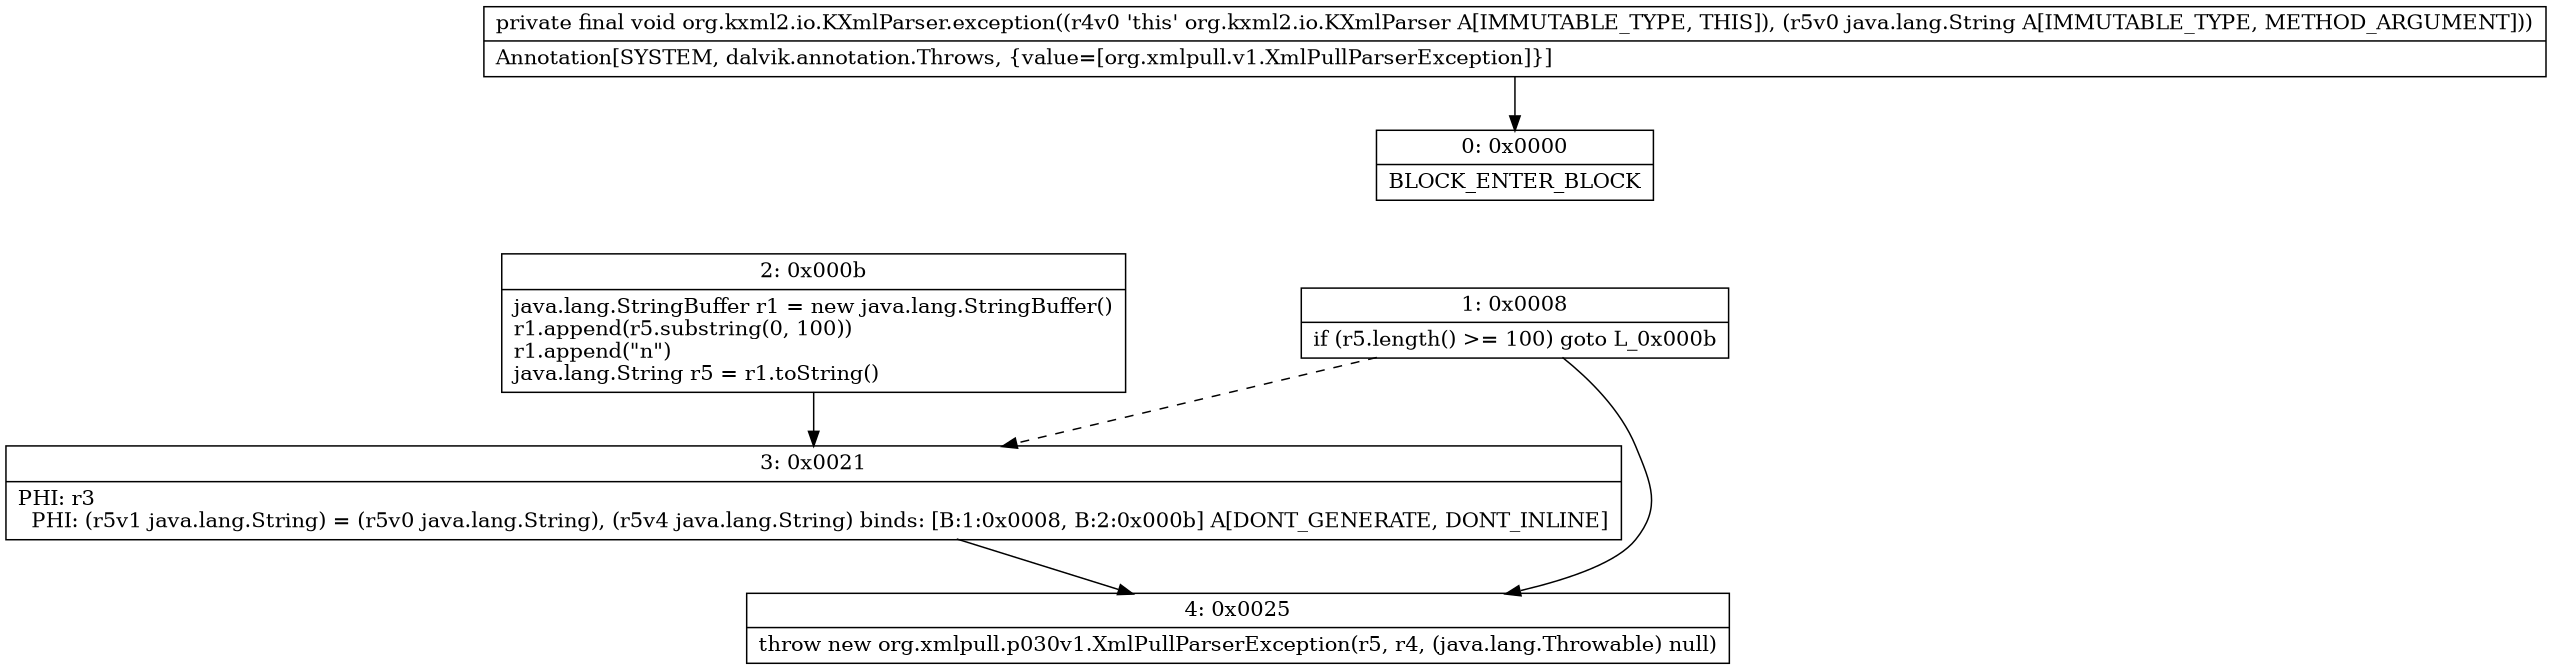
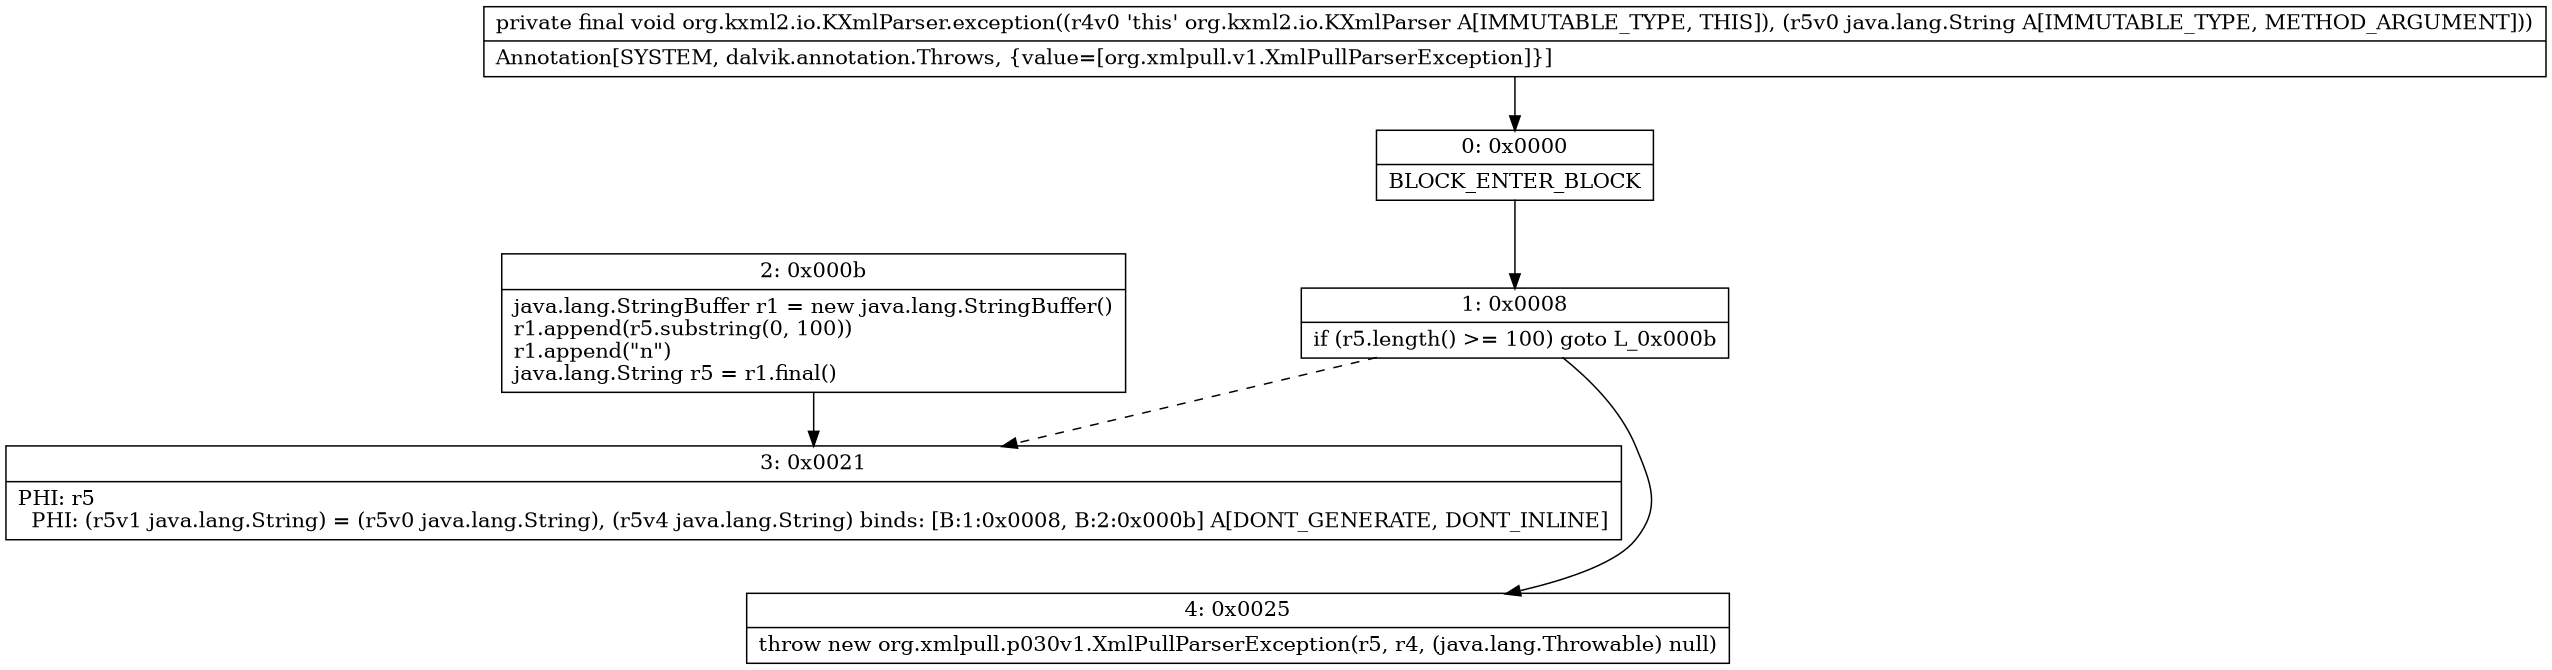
none -> (1515, 237)
(697, 374) -> (675, 374)
(60, 499) -> (60, 499)
(1038, 564) -> none
